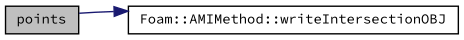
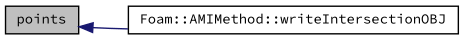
(96, 12) -> (110, 28)
